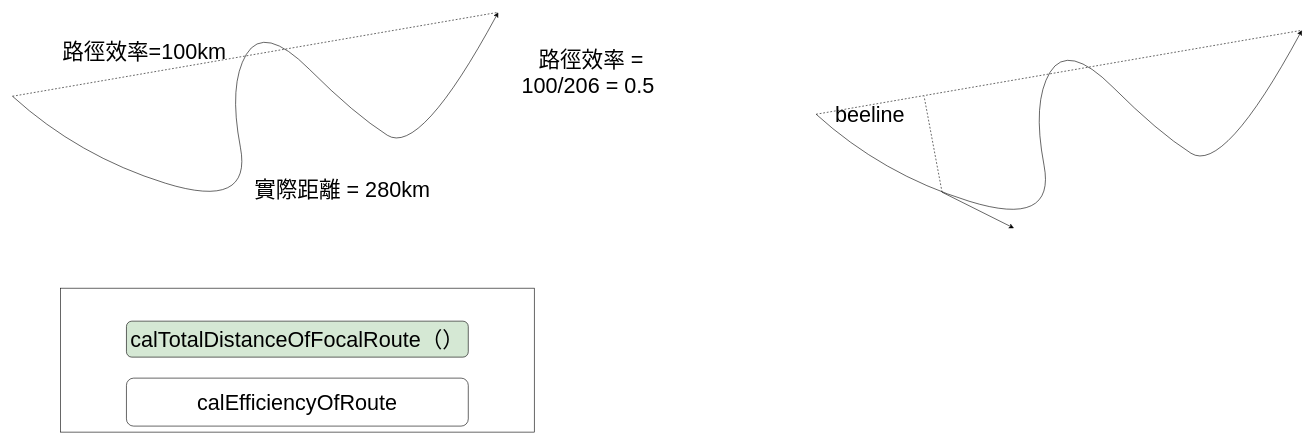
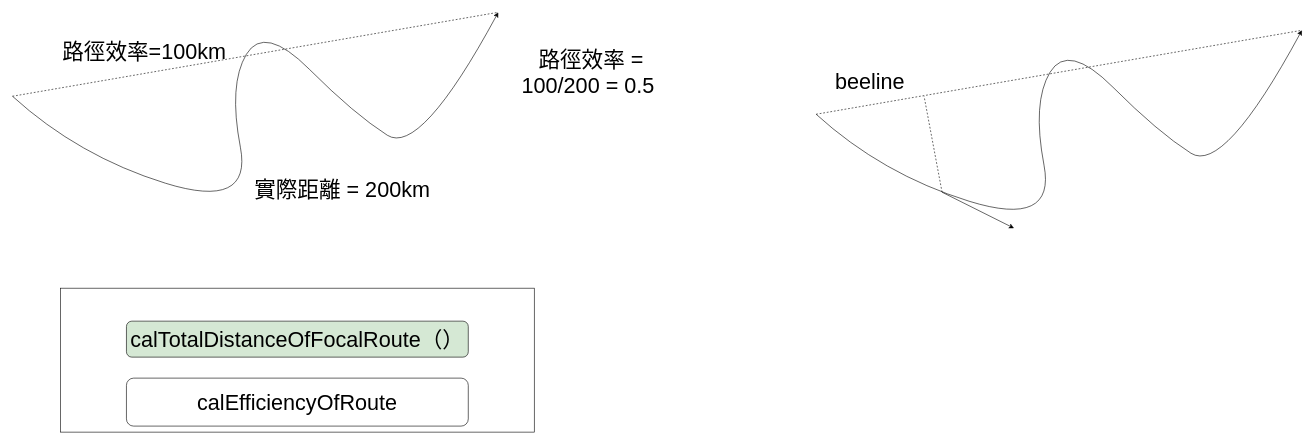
(591, 72) -> (591, 72)
(870, 114) -> (870, 81)
(342, 189) -> (342, 189)
